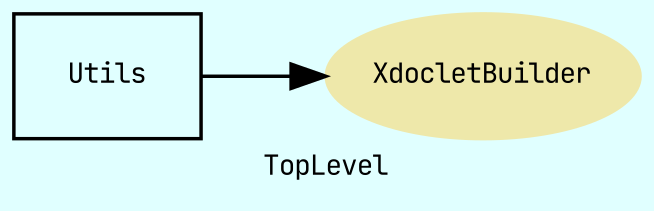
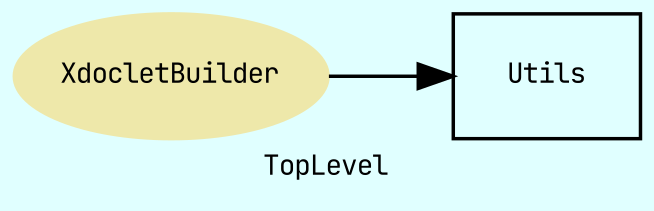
(246, 76) -> (373, 76)
